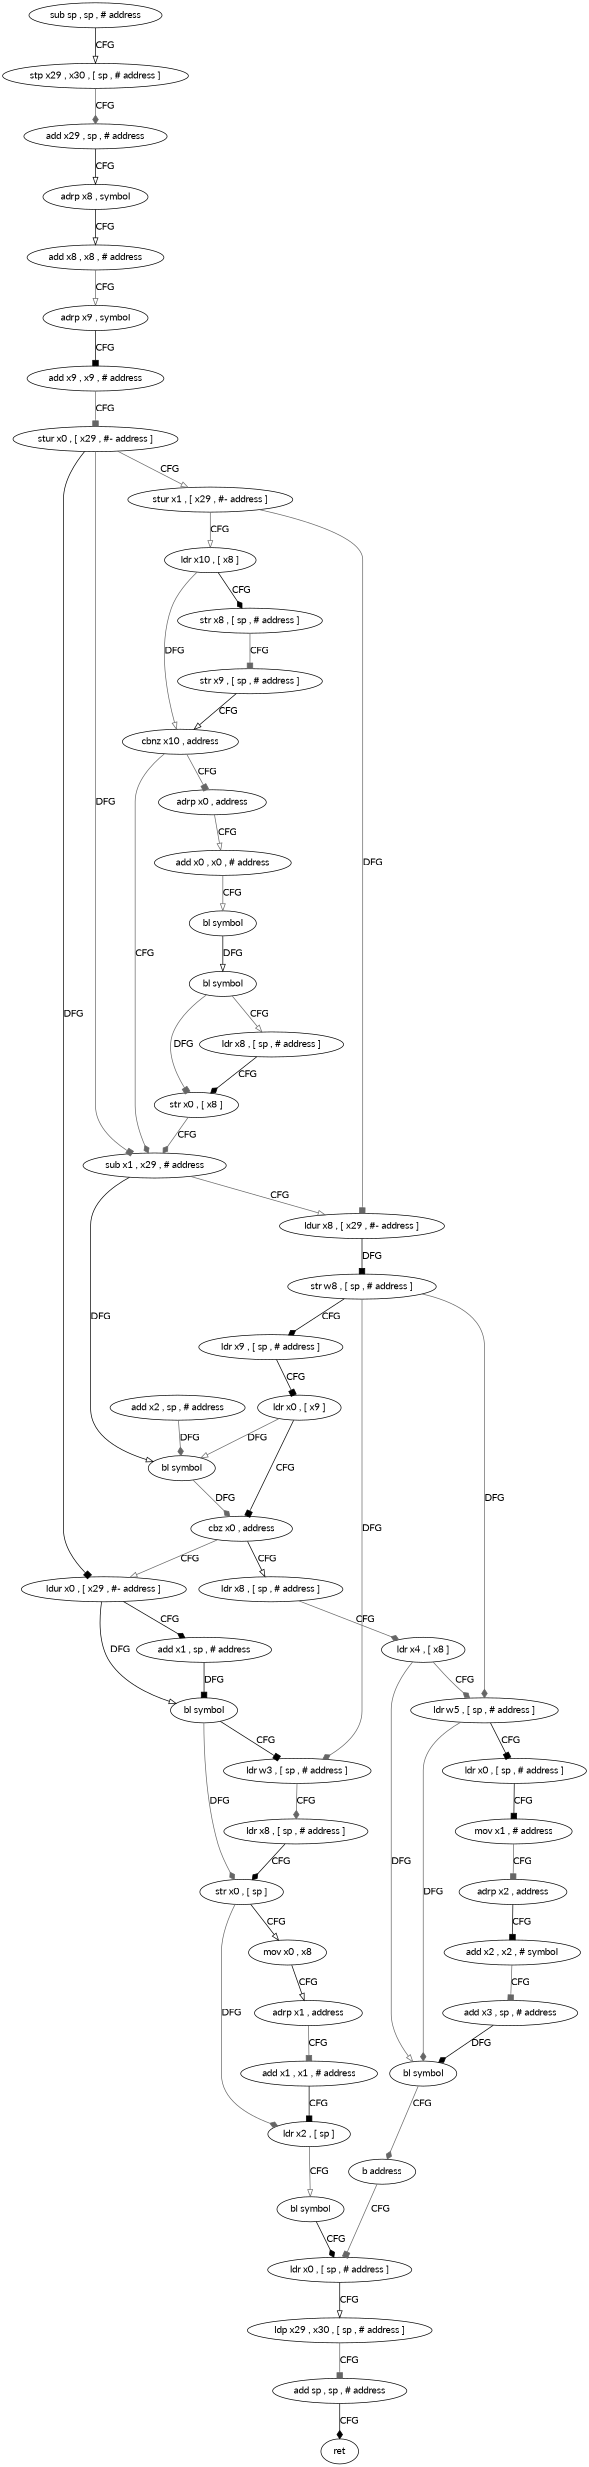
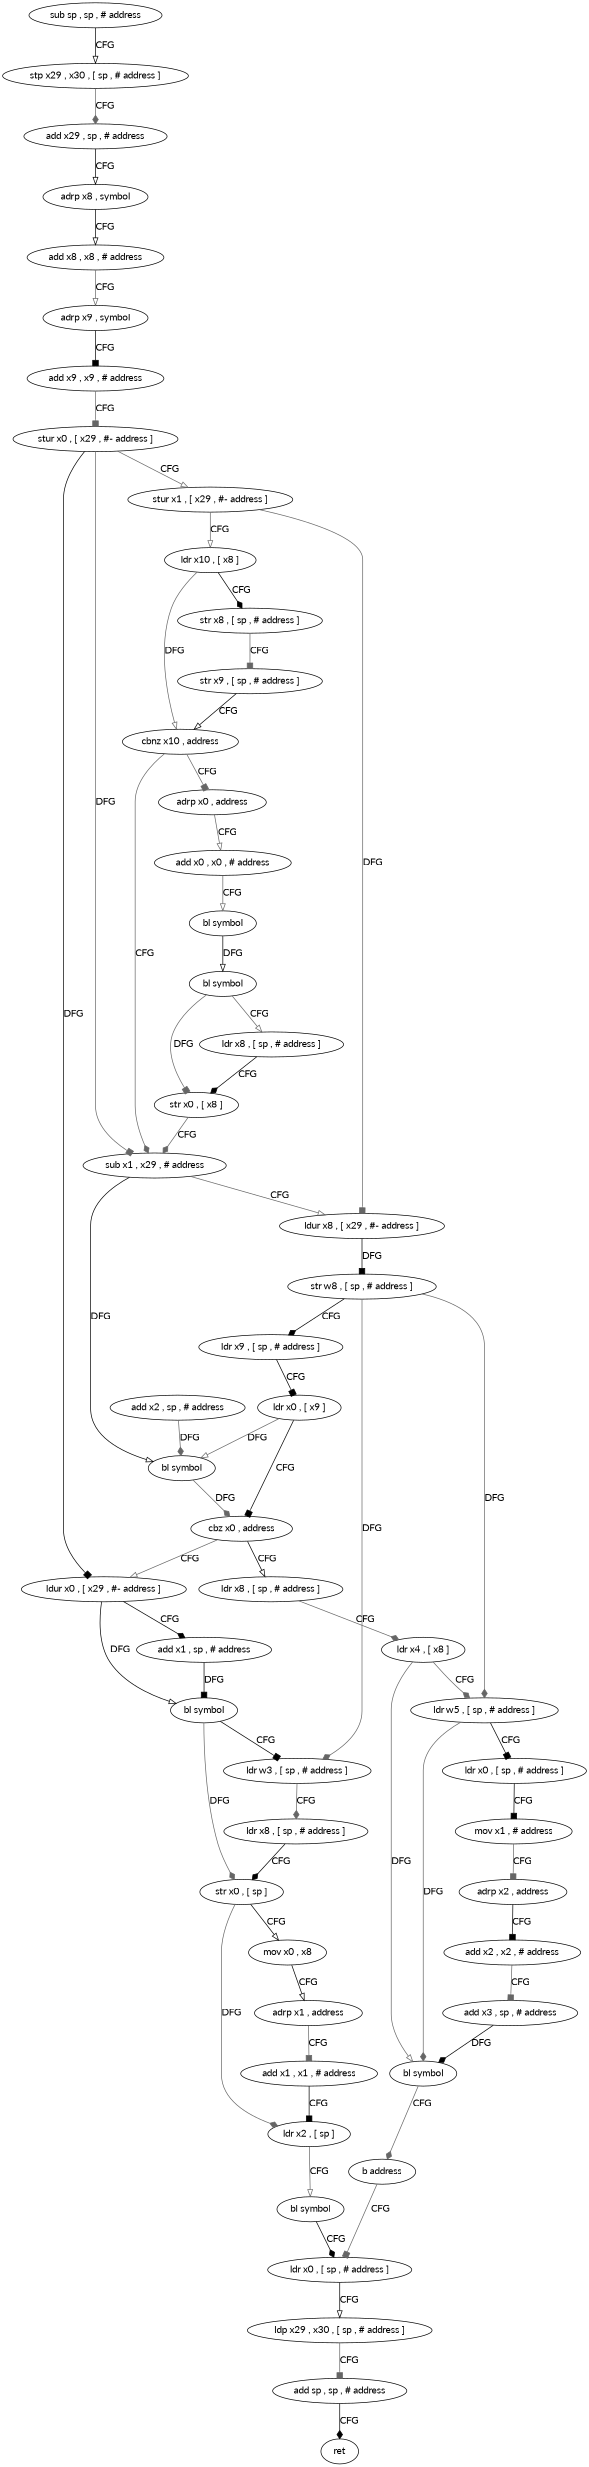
(512, 1953) -> (512, 1953)
